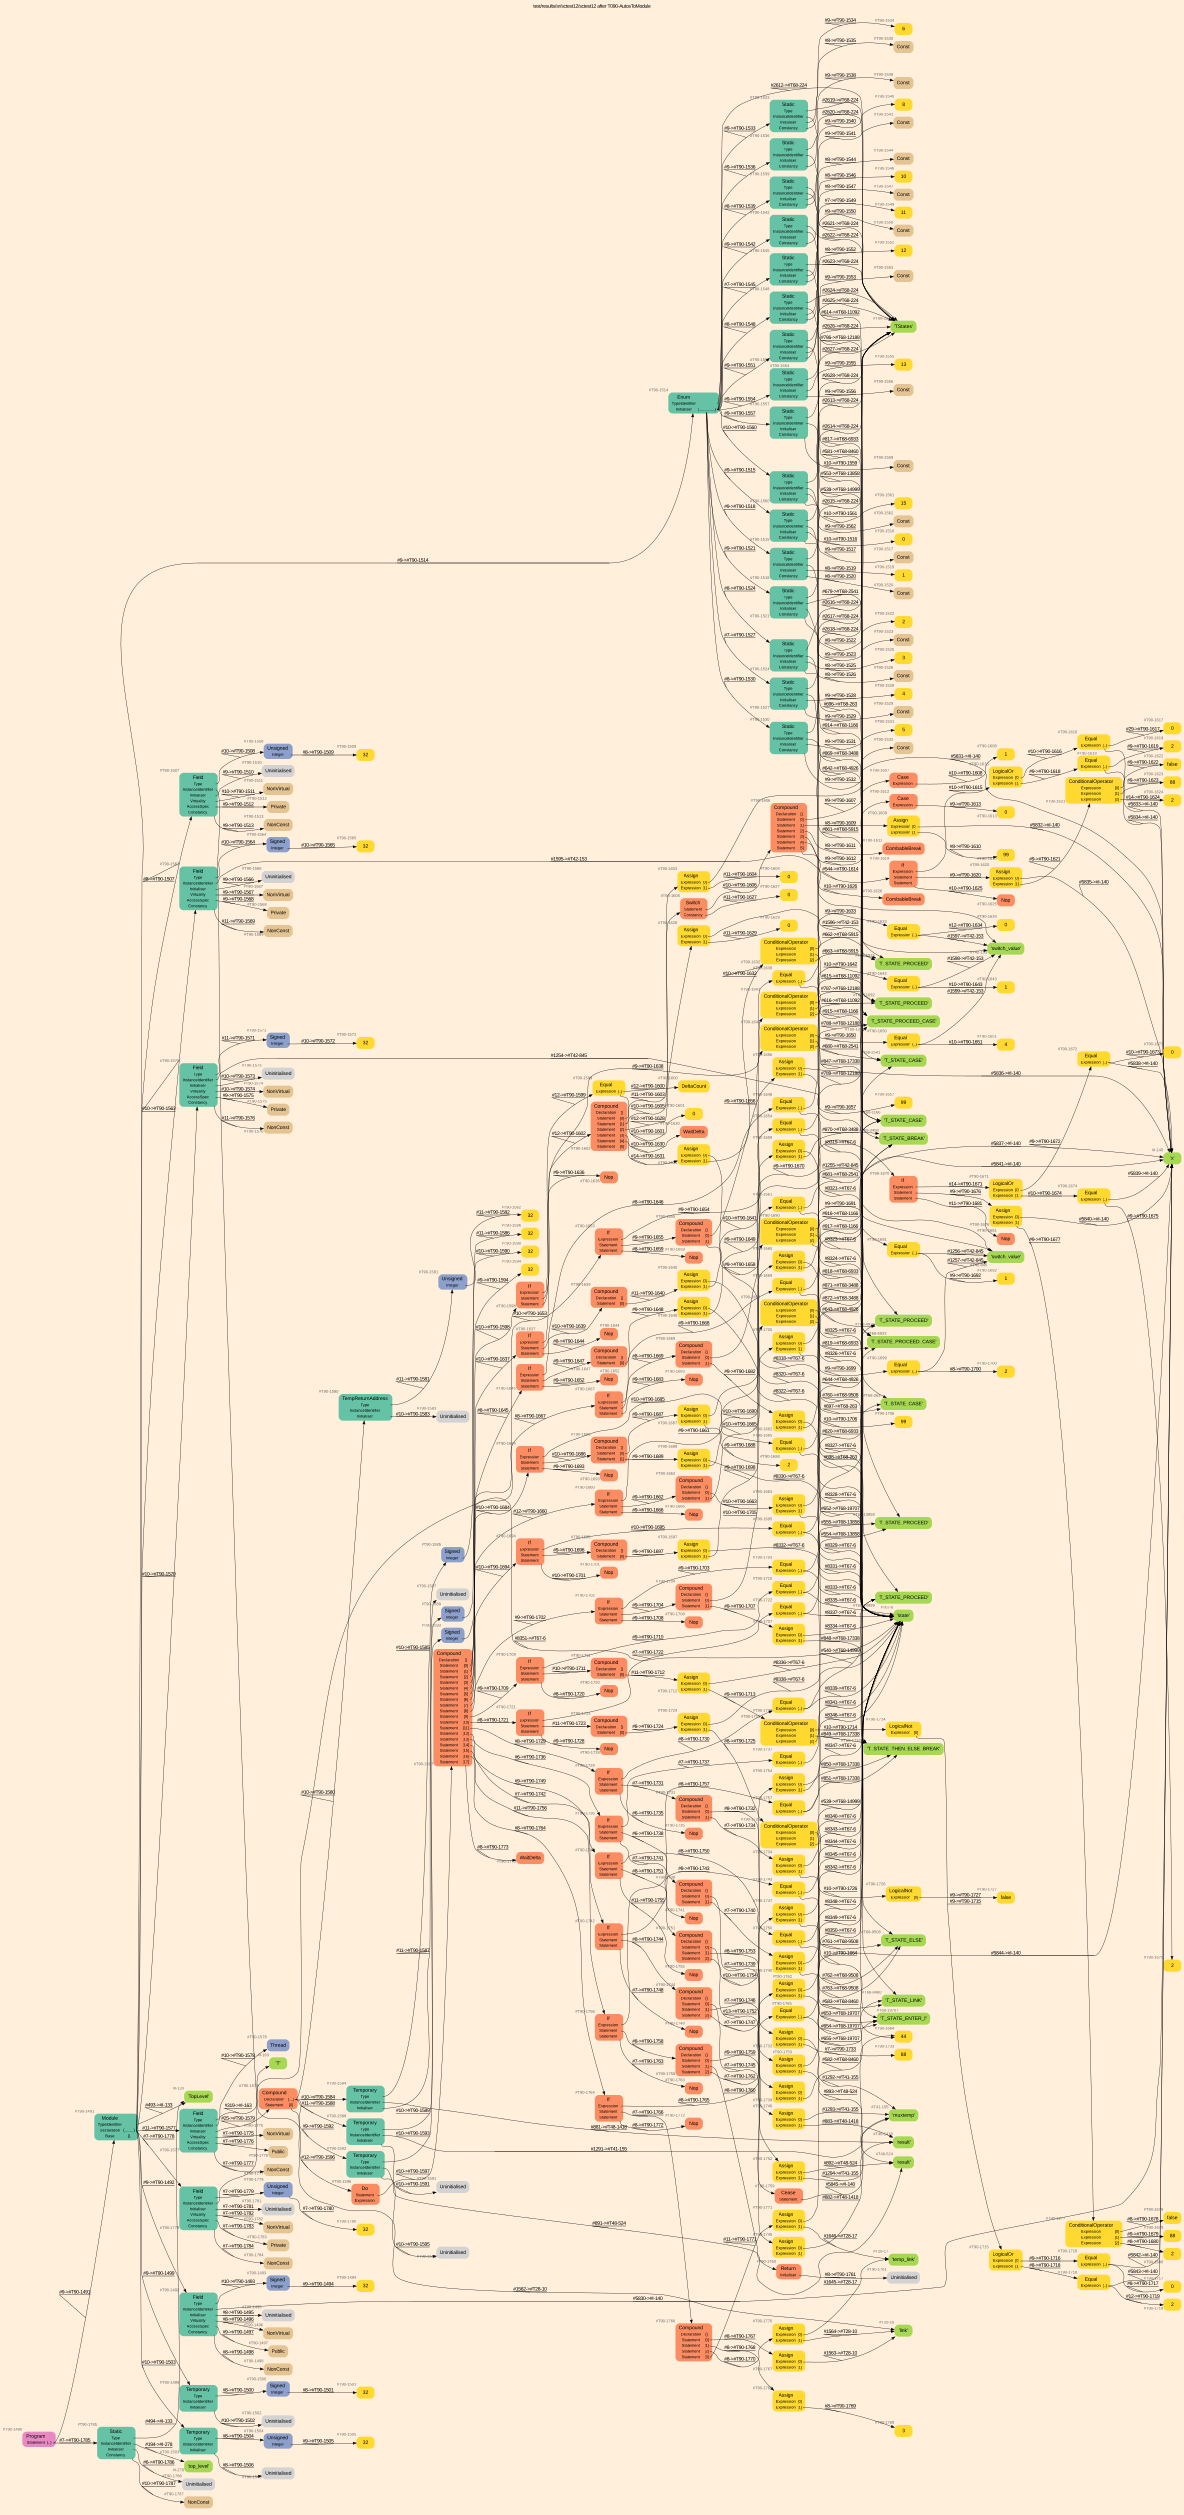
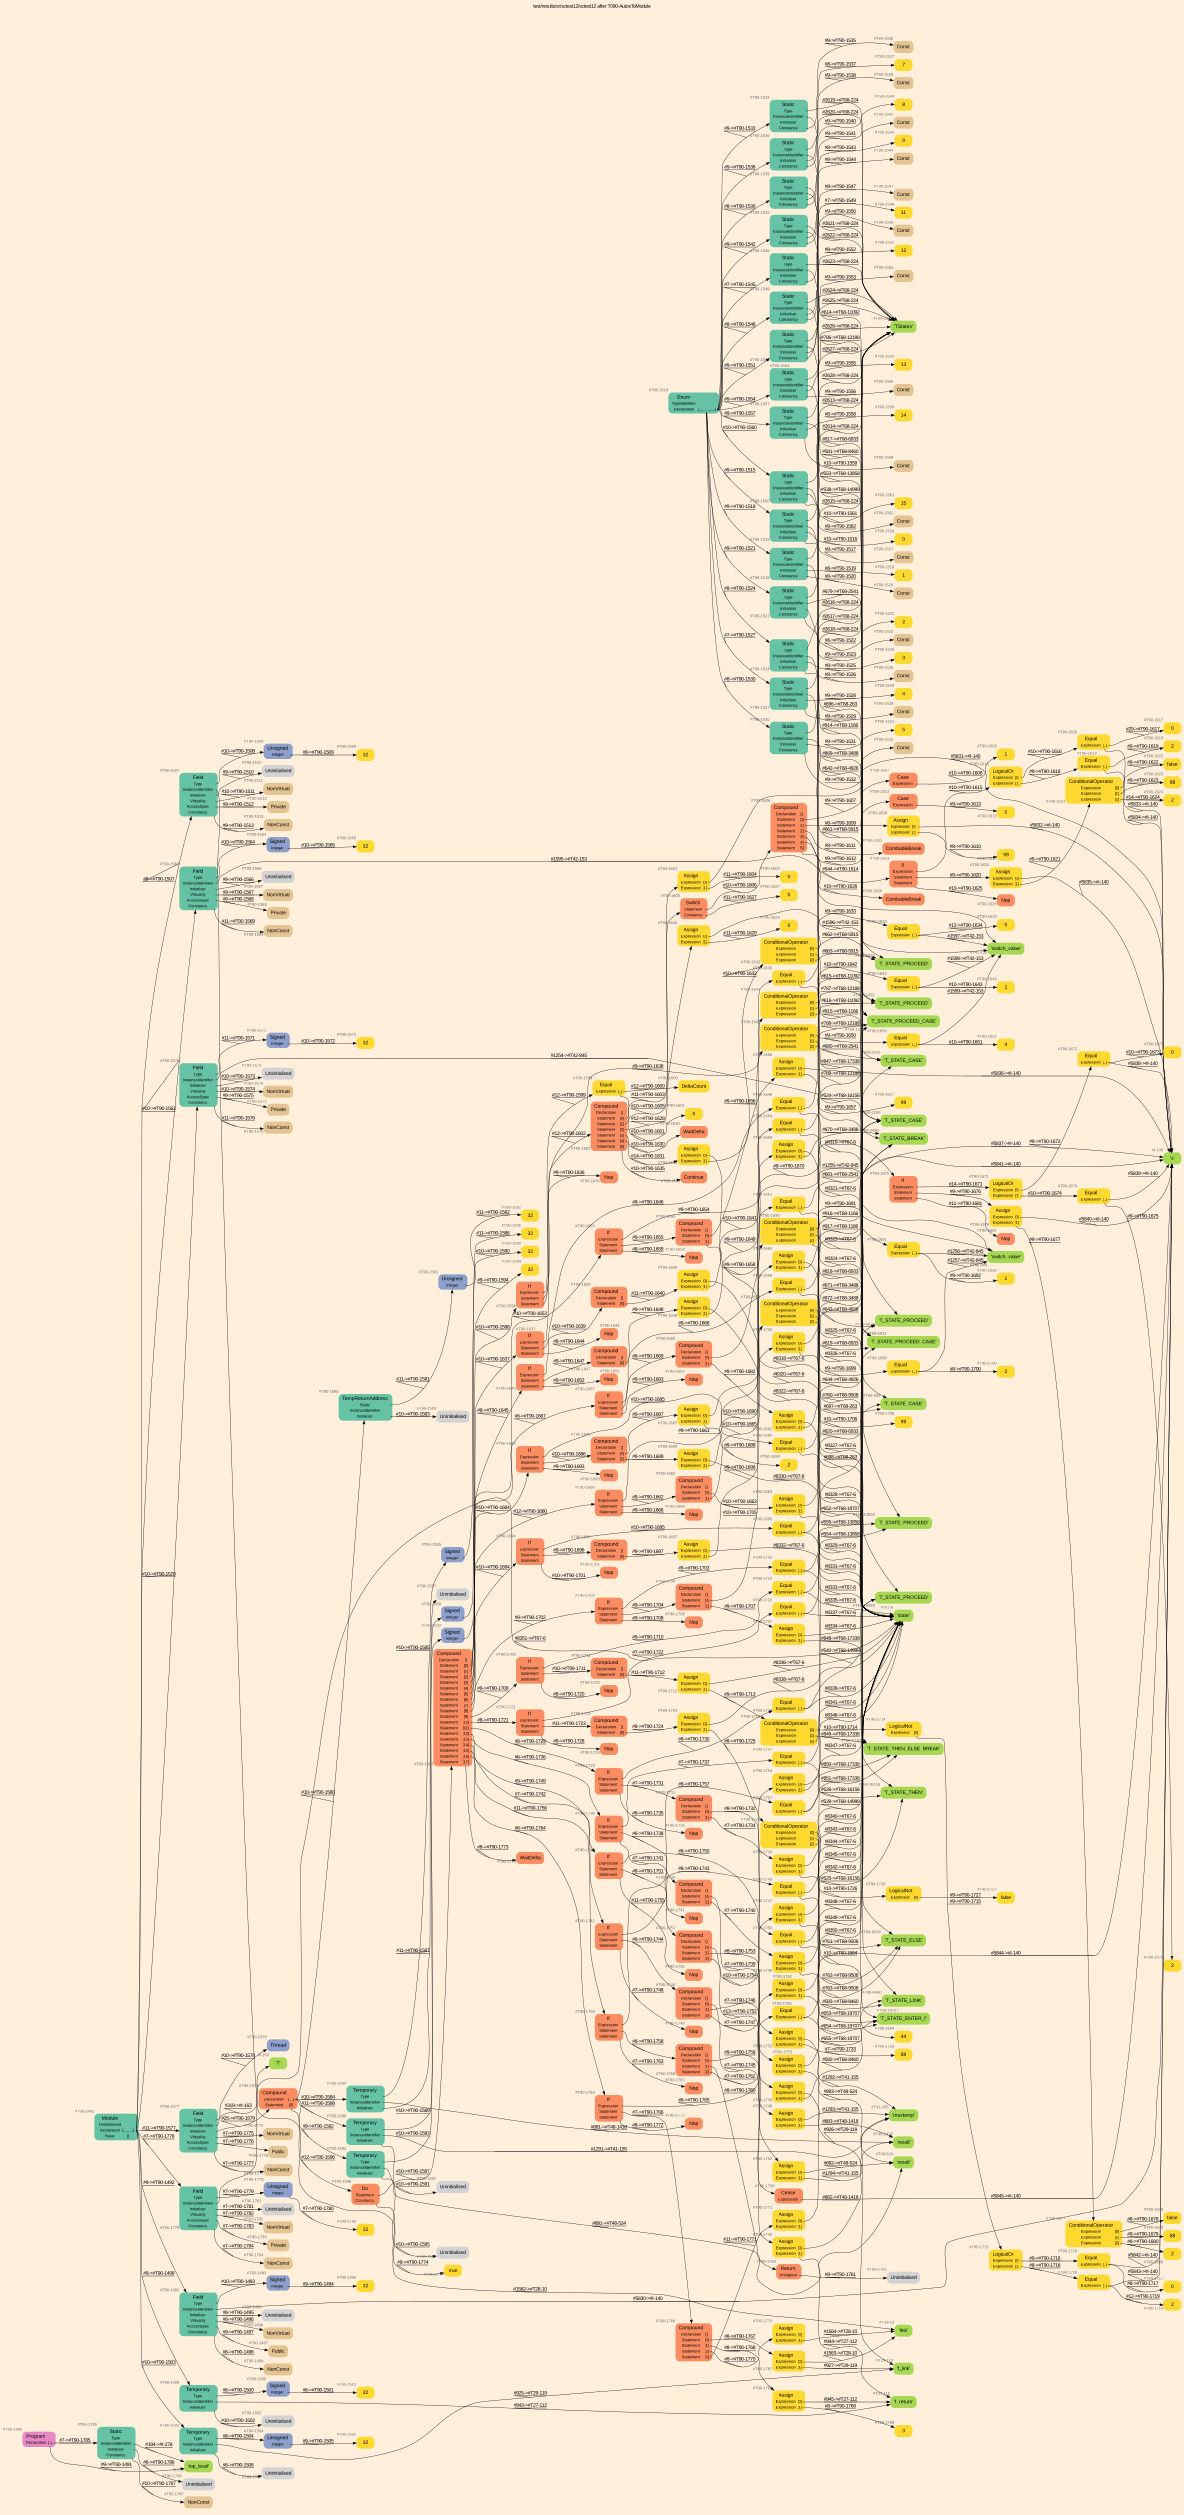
(904, 29) -> none
none -> (904, 65)
(764, 96) -> none
none -> (904, 141)
(904, 177) -> none
(684, 409) -> (684, 409)
none -> (904, 415)
(142, 1025) -> none
none -> (694, 1177)
(365, 1405) -> (365, 1405)
none -> (904, 1793)
(198, 2097) -> none
(861, 2103) -> (1146, 1833)
(110, 2125) -> (110, 2125)
(788, 2199) -> (788, 2199)
(365, 2201) -> (365, 2201)
(904, 2260) -> none
none -> (453, 2271)
(788, 2275) -> (788, 2275)
(90, 2295) -> (110, 2470)
none -> (904, 2369)
none -> (904, 2402)
(36, 2443) -> (36, 2443)
